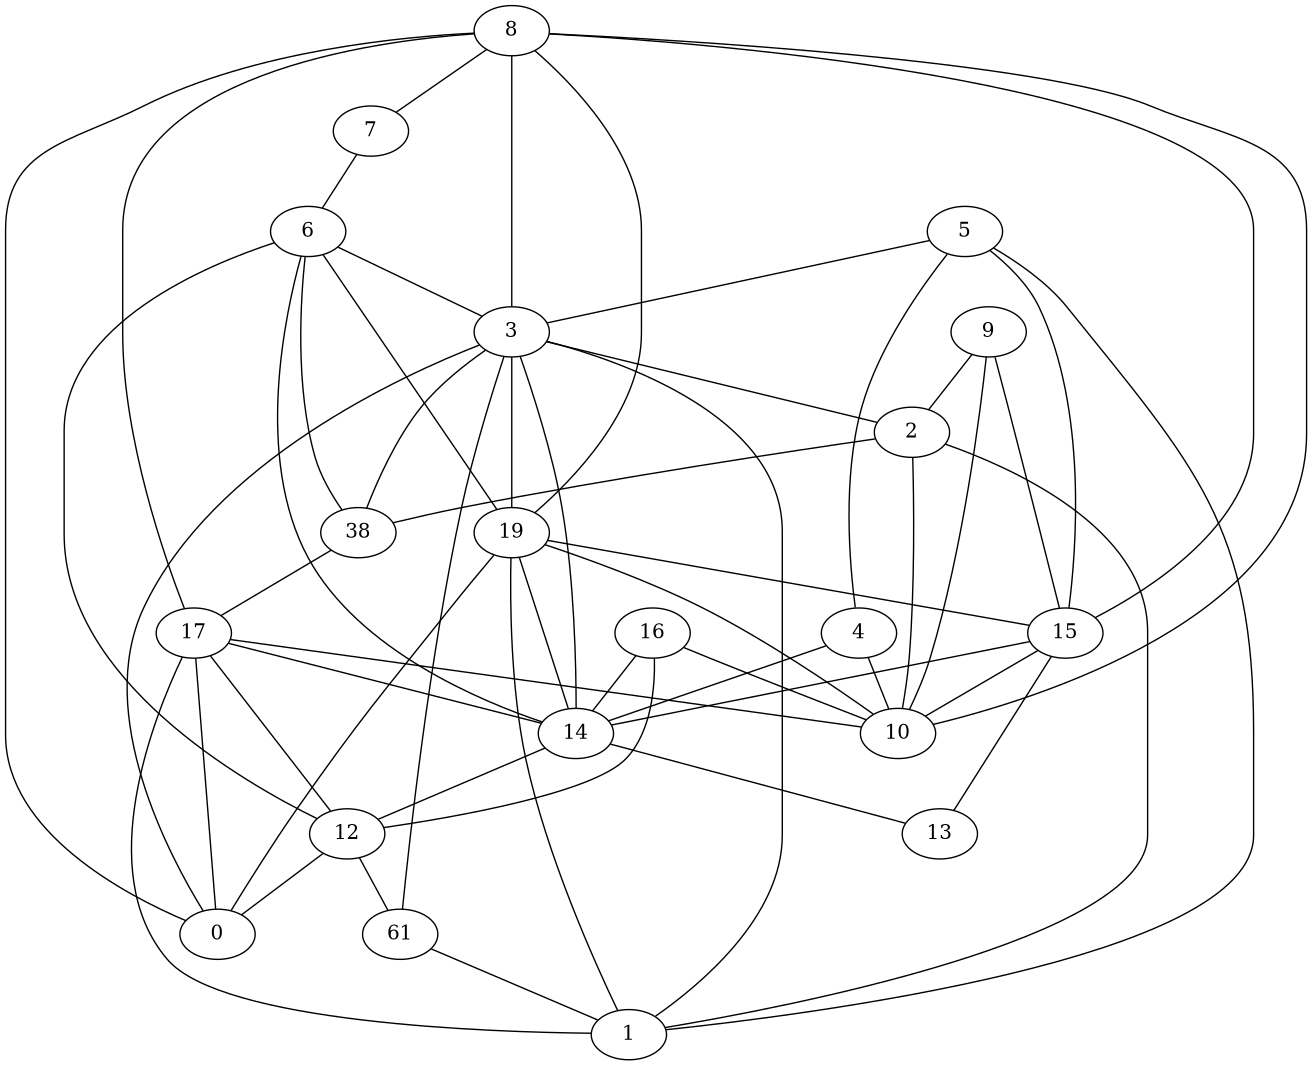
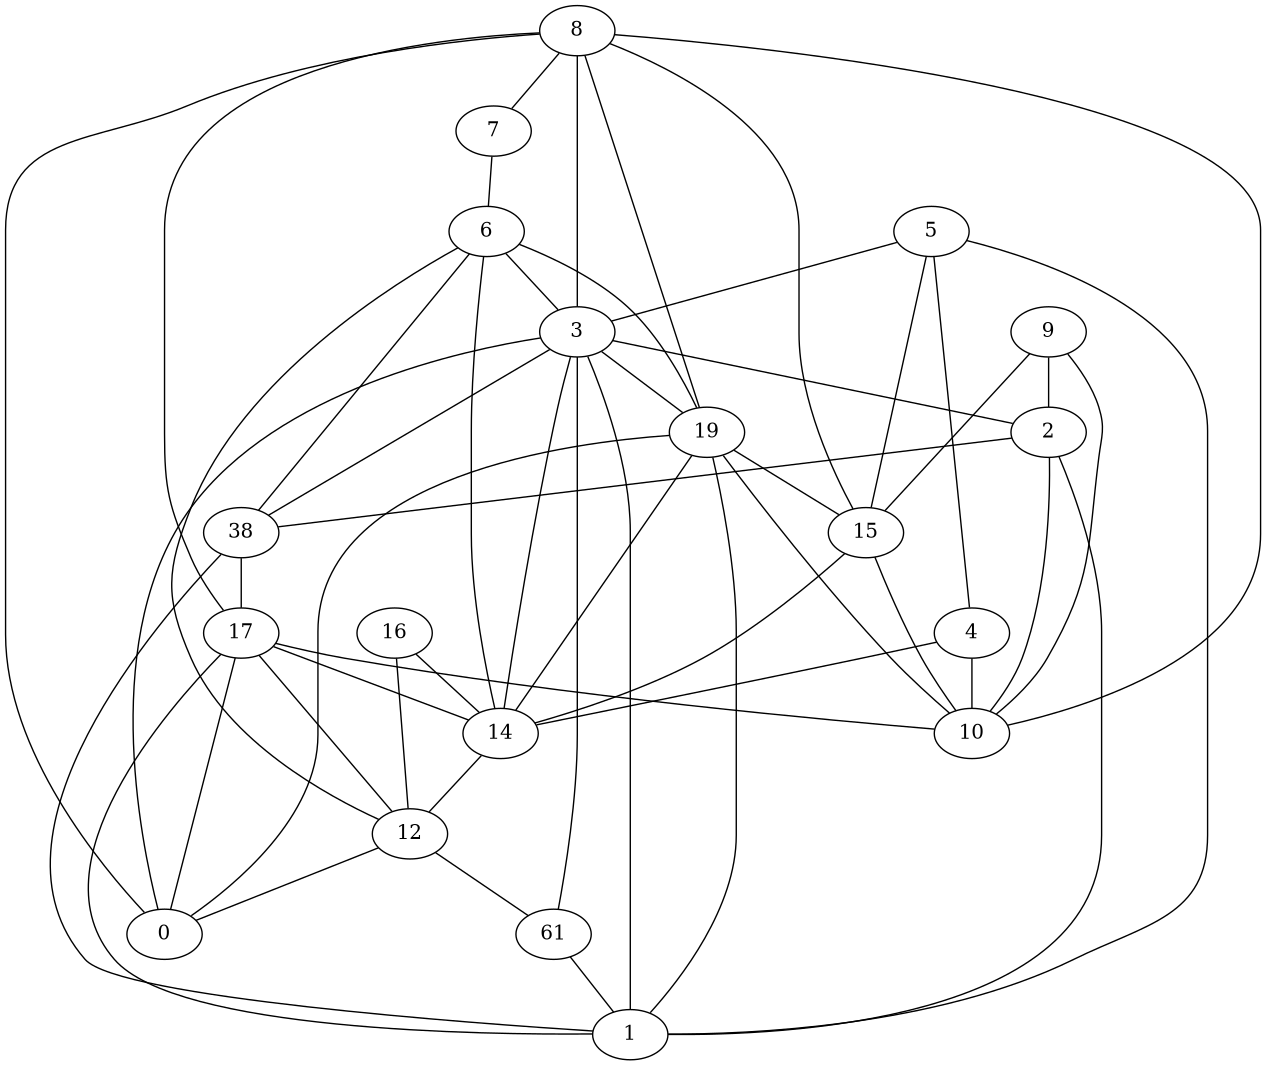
(770, 682) -> none
(940, 834) -> none
none -> (108, 971)
